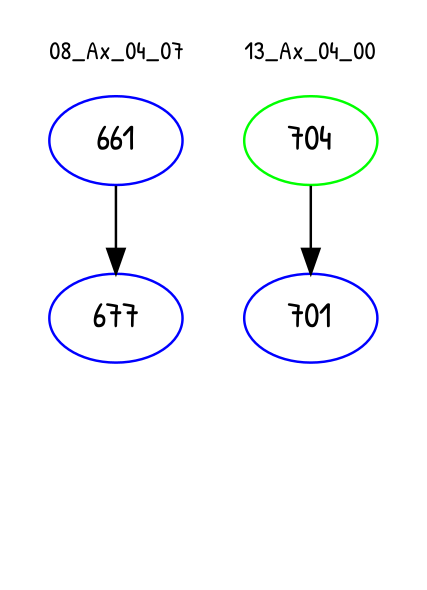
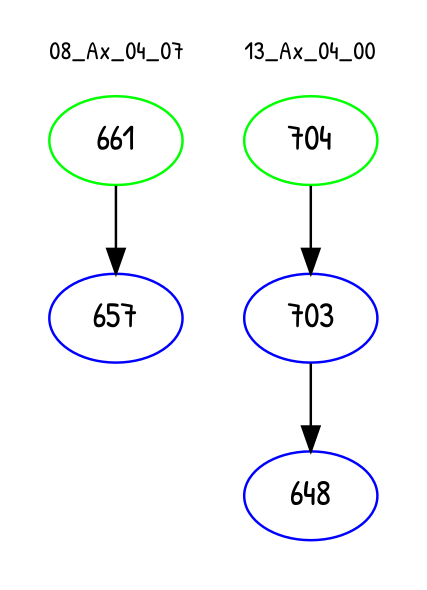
(116, 141) -> (116, 141)
(116, 318) -> (116, 318)
(311, 318) -> (311, 318)
none -> (311, 496)
